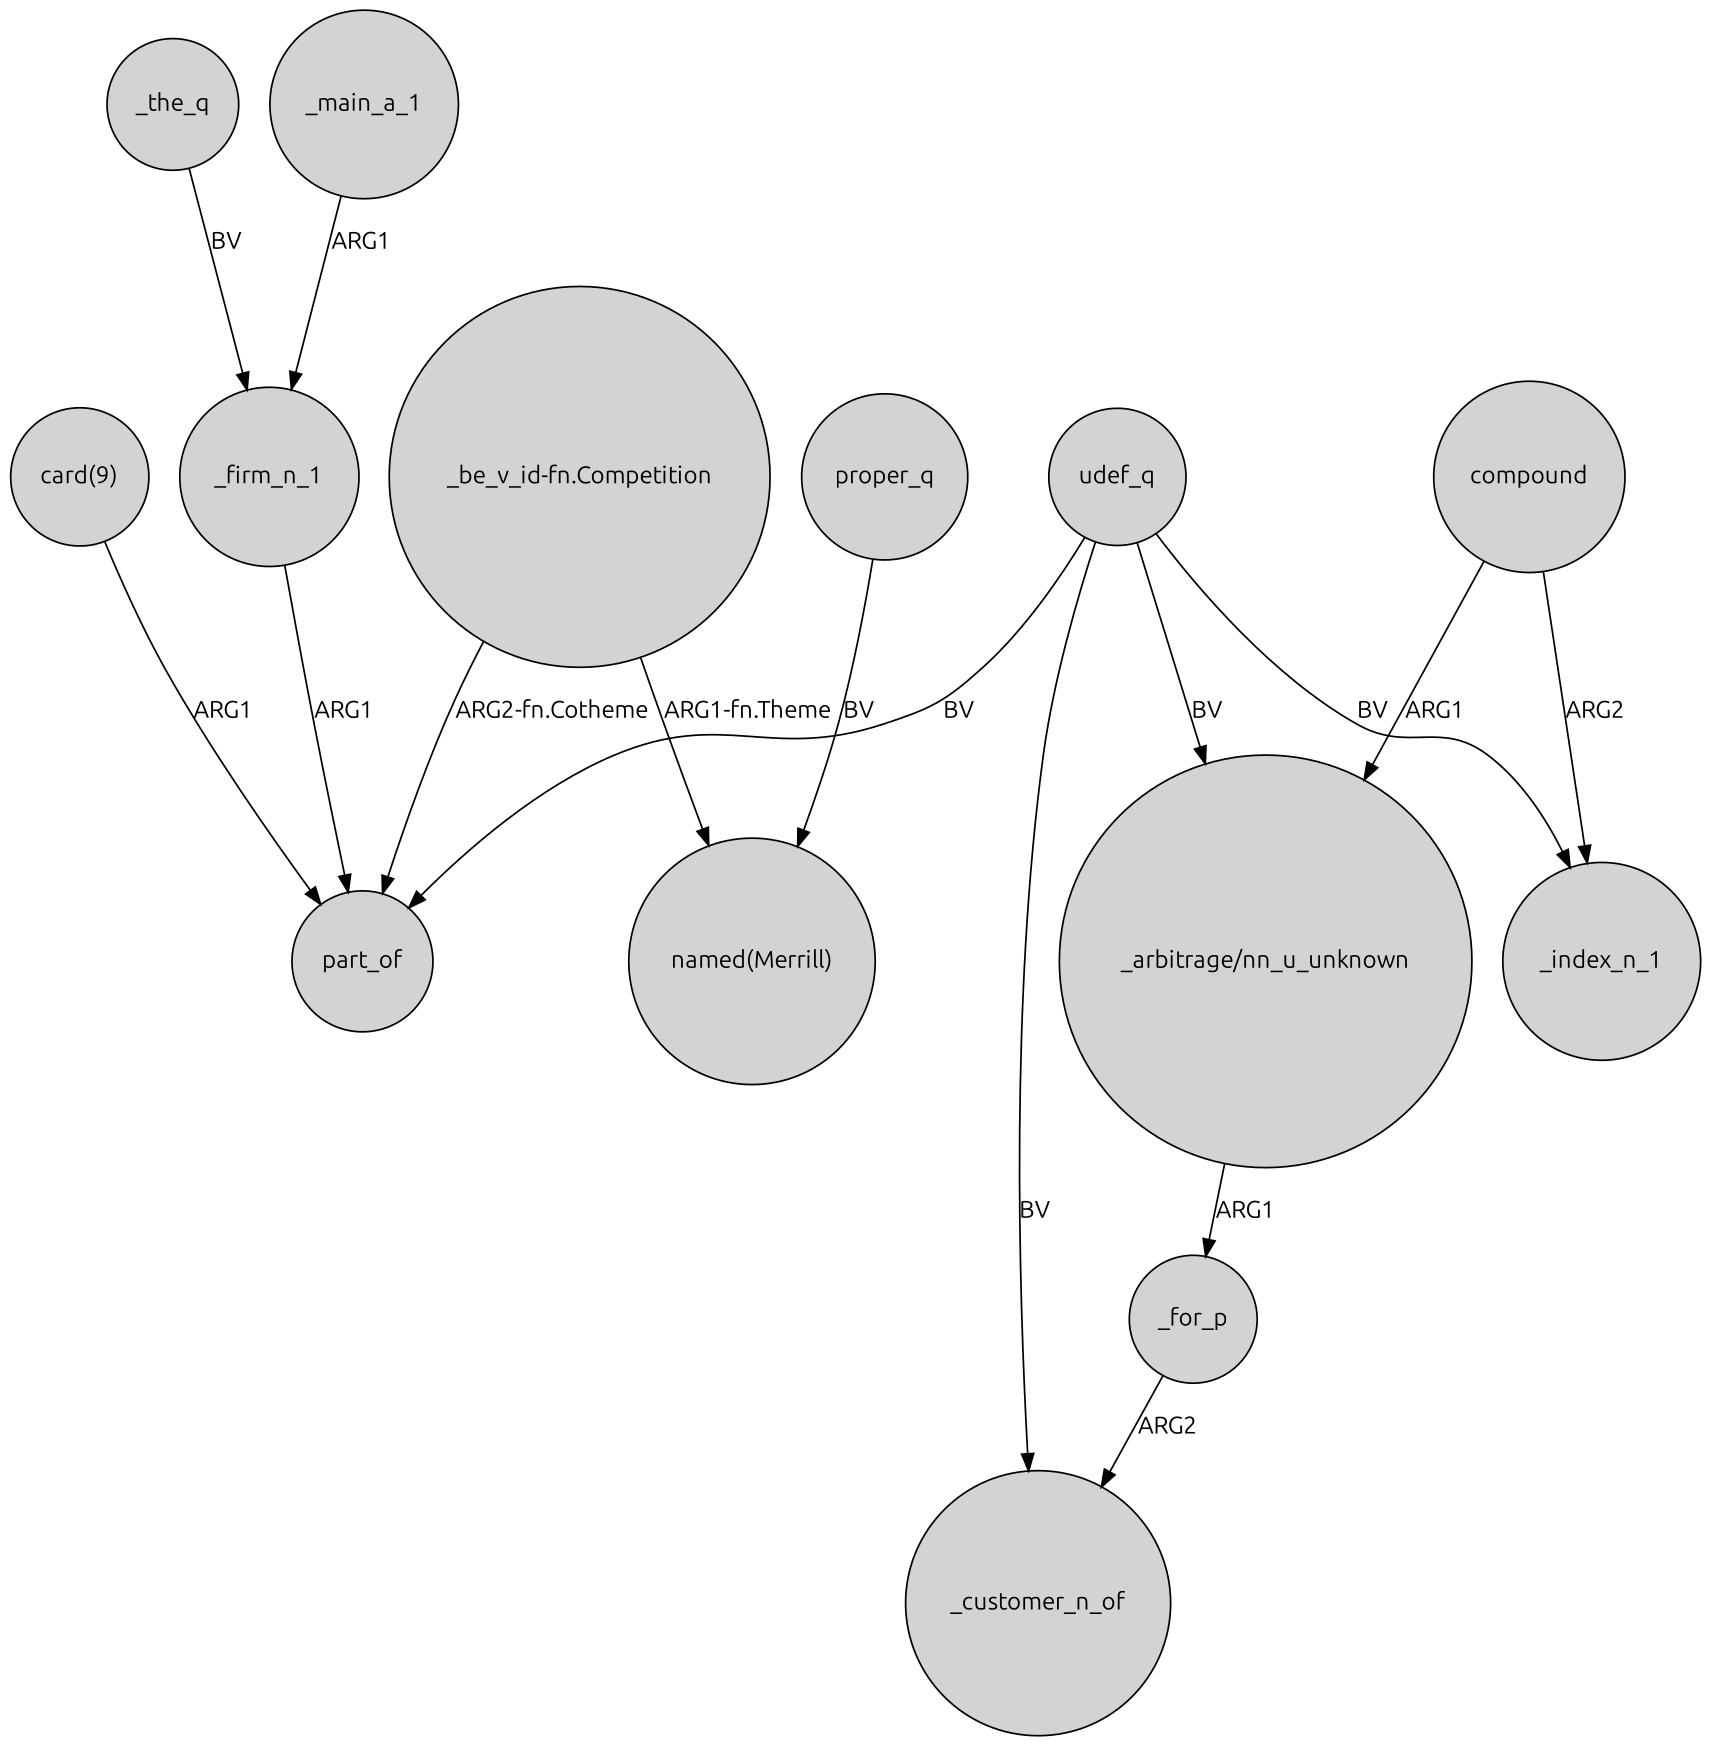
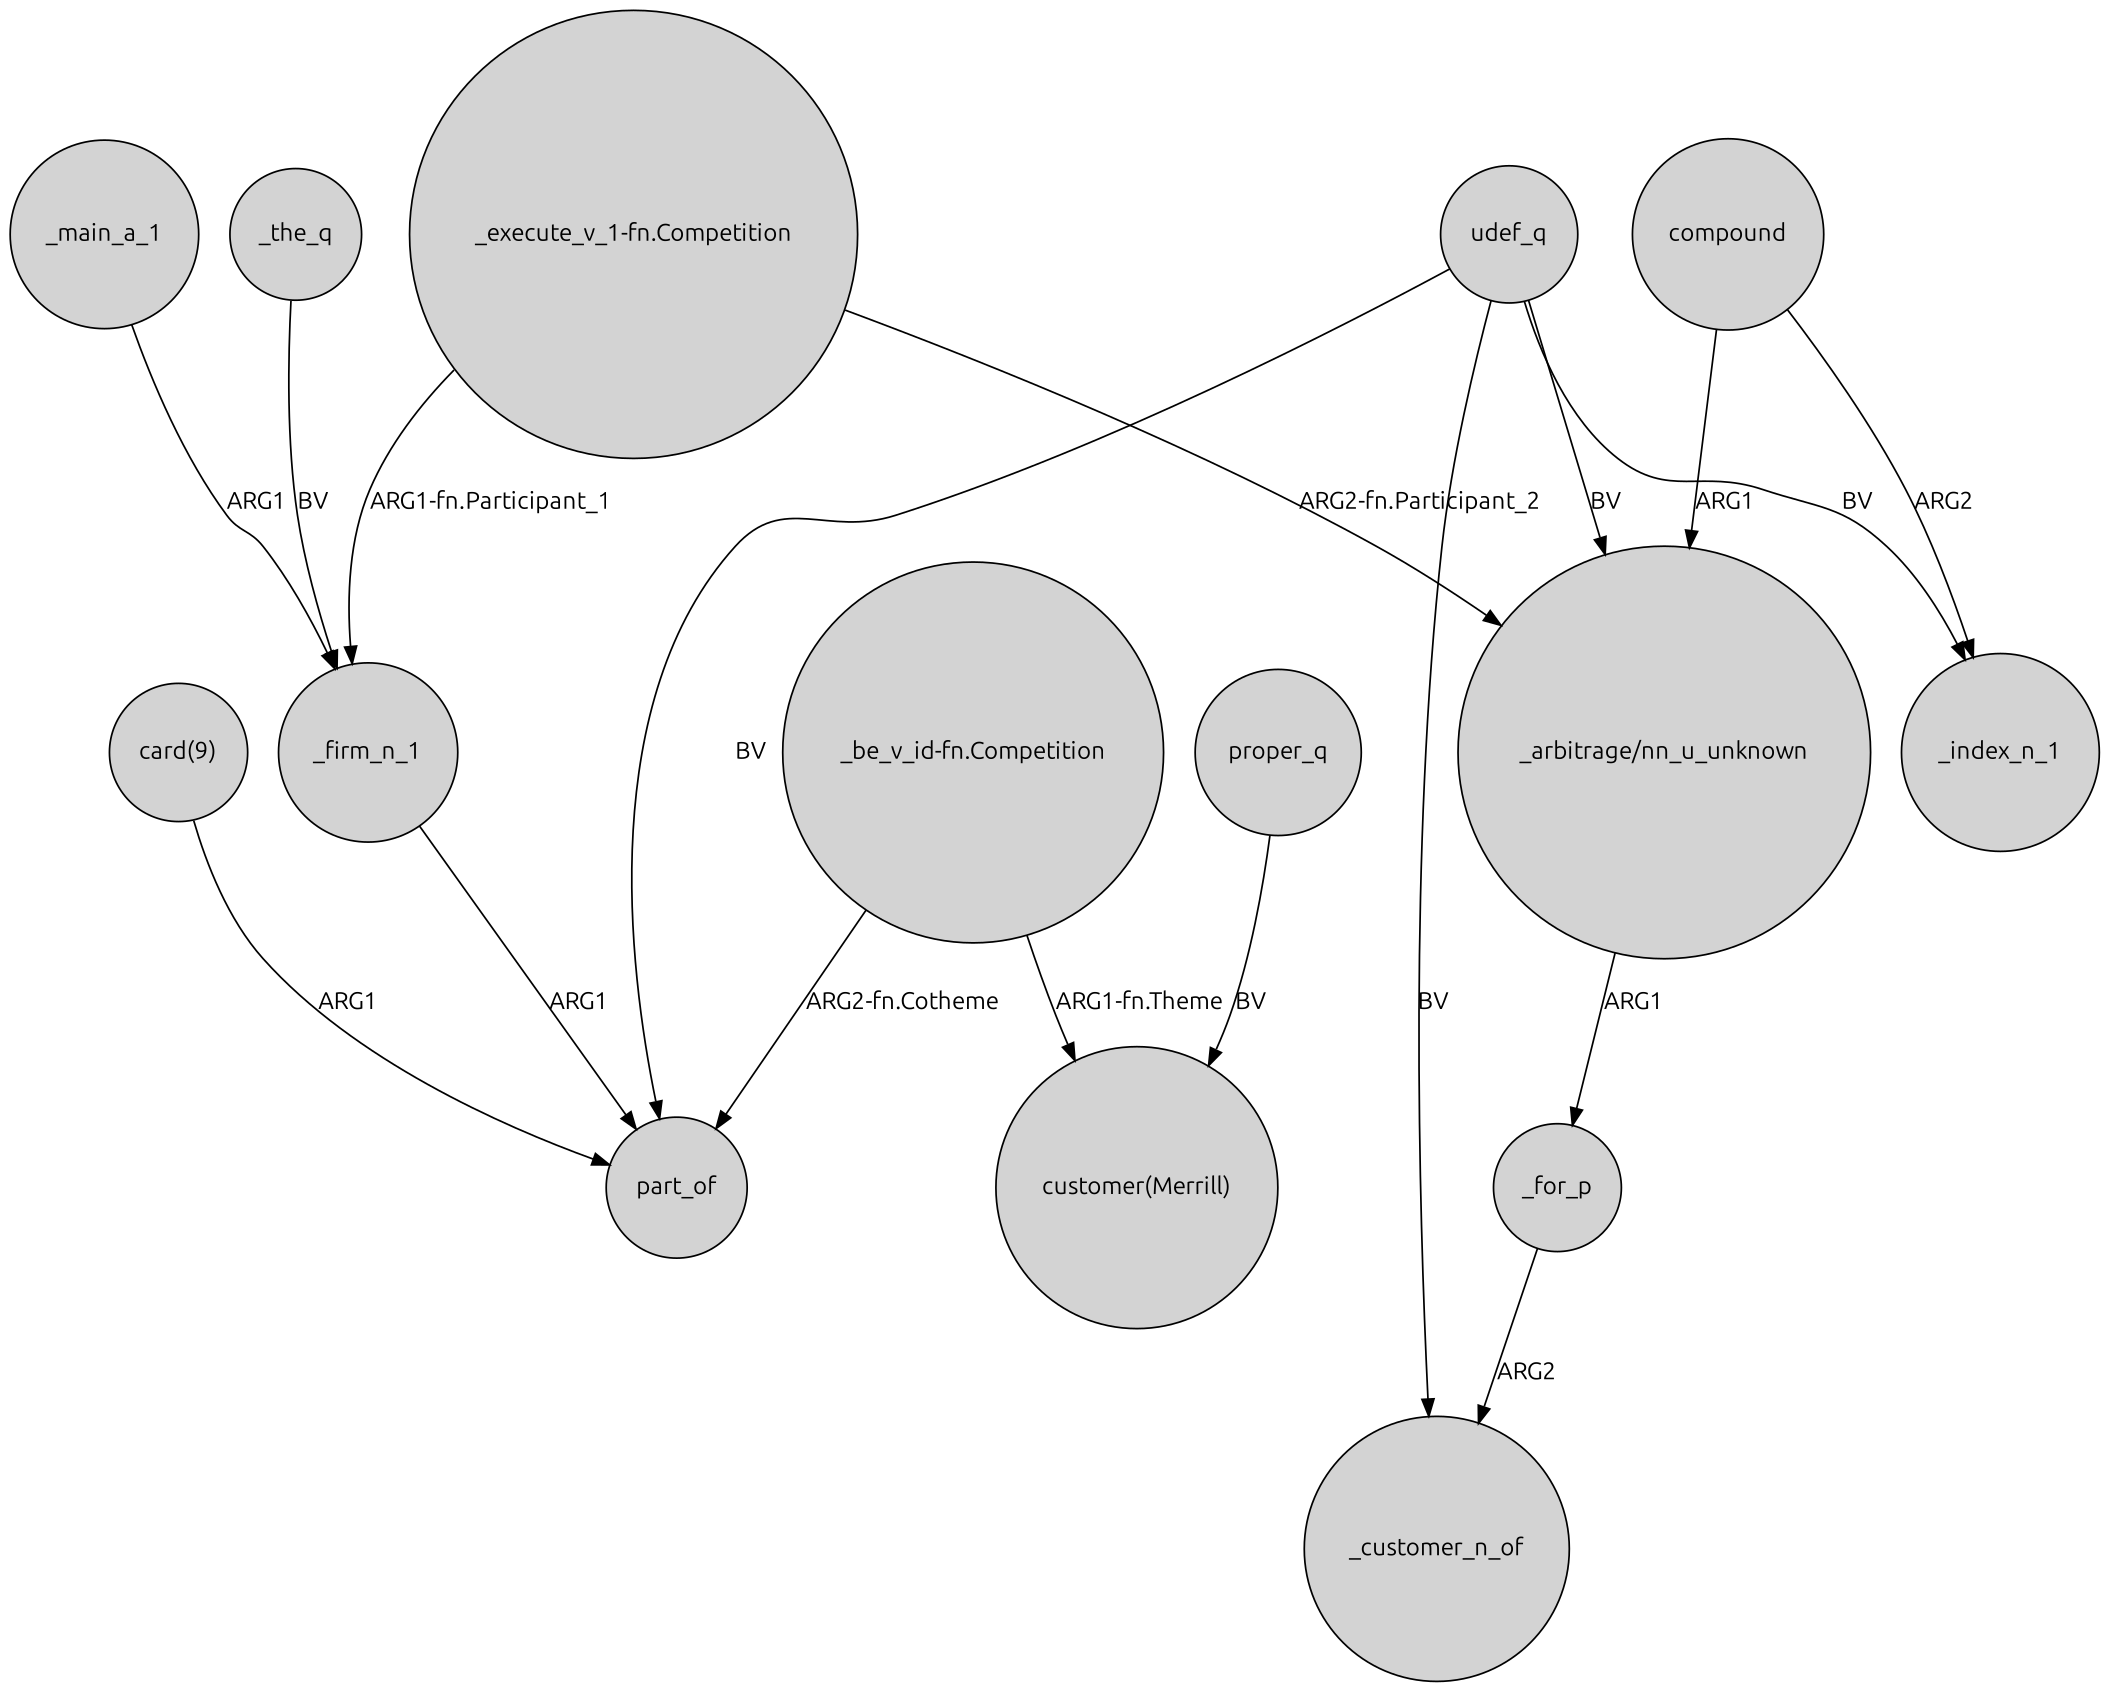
none -> (634, 234)
(752, 961) -> (1137, 1188)
